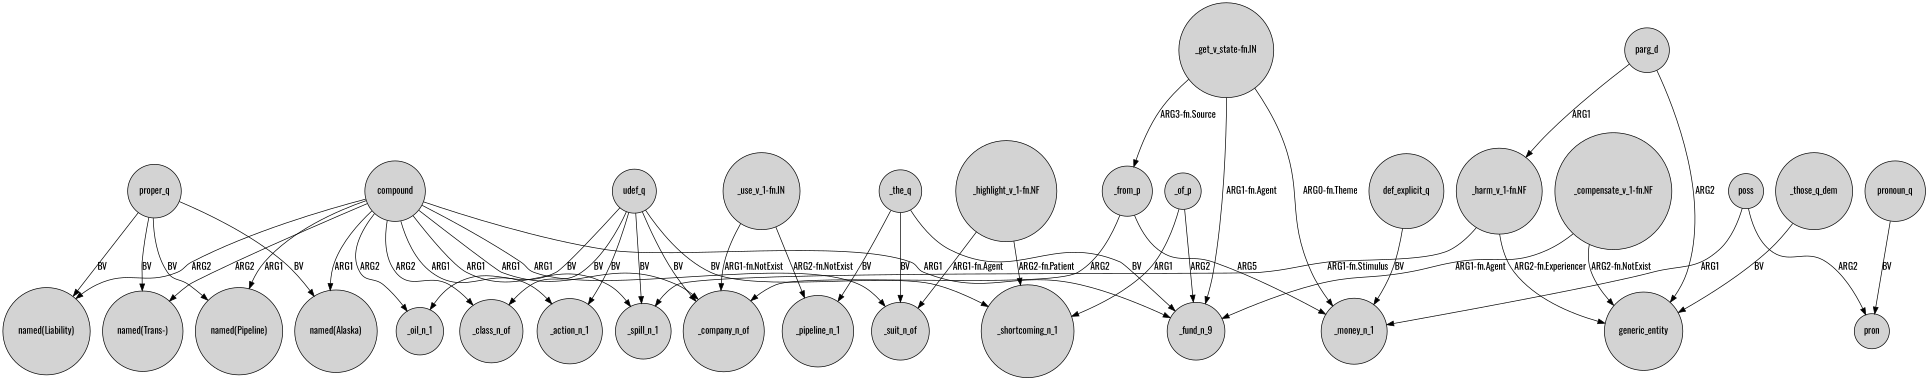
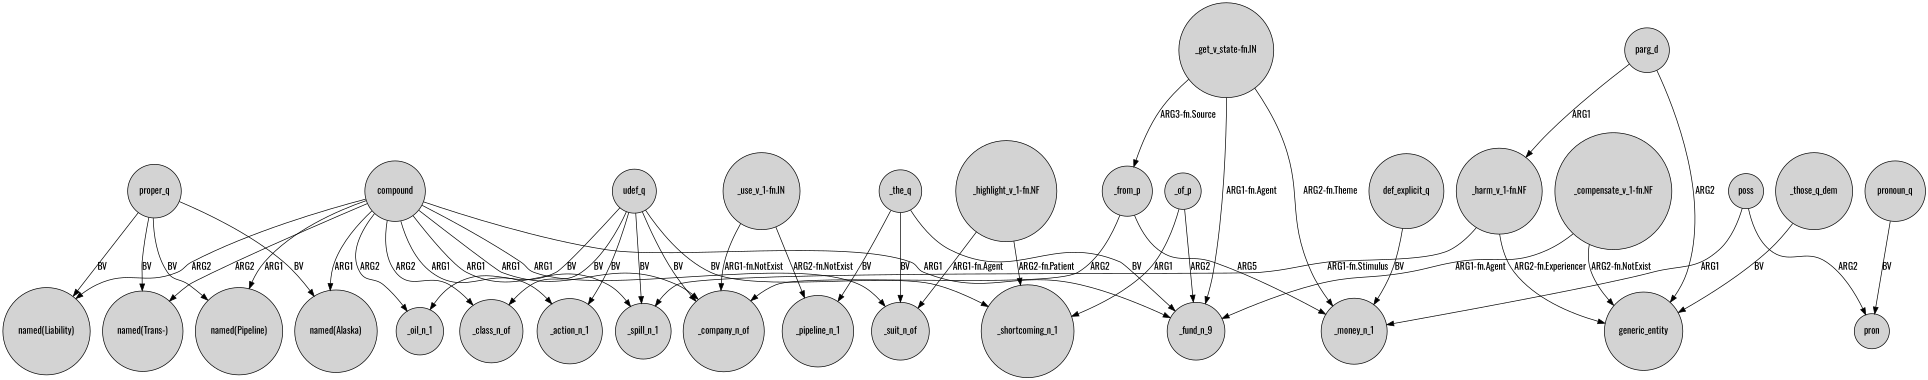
(1330, 191) -> (1330, 191)
